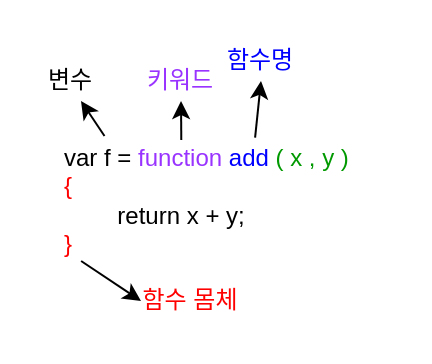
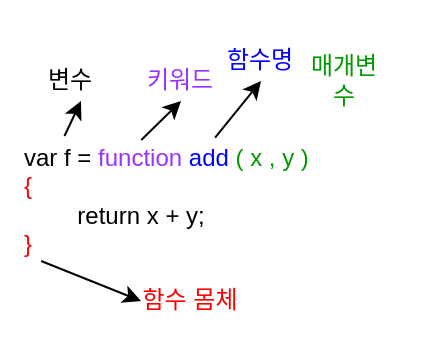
none -> (345, 81)
(211, 201) -> (171, 201)
